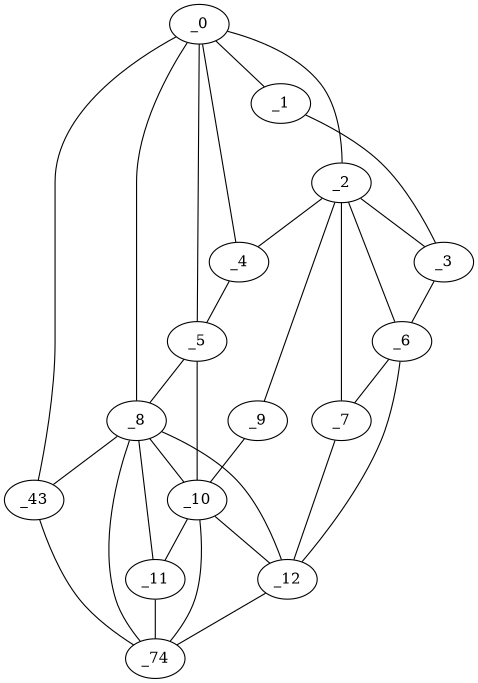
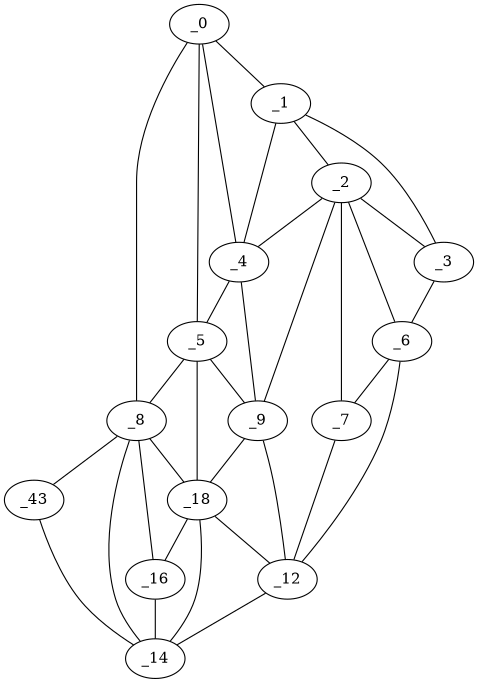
(312, 74) -> (311, 143)
none -> (260, 183)
(55, 233) -> none
none -> (248, 341)
none -> (227, 381)
(237, 481) -> (277, 500)
(197, 500) -> (197, 500)
(155, 579) -> (155, 579)
(155, 659) -> (155, 659)
